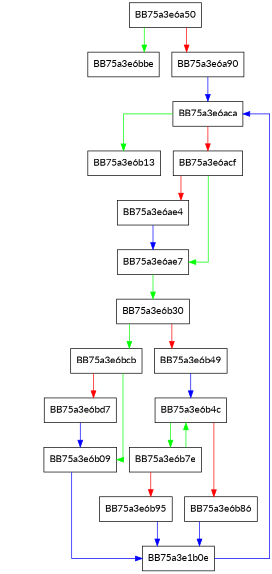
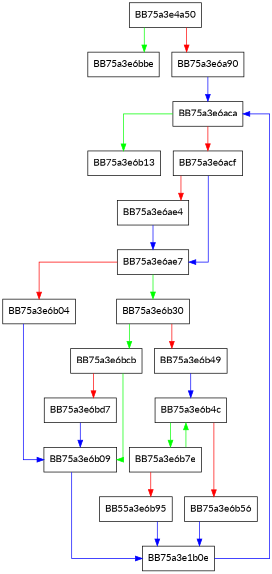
(165, 15) -> (165, 15)
(208, 225) -> (208, 225)
none -> (39, 311)
(136, 509) -> (136, 509)
(221, 509) -> (221, 509)
